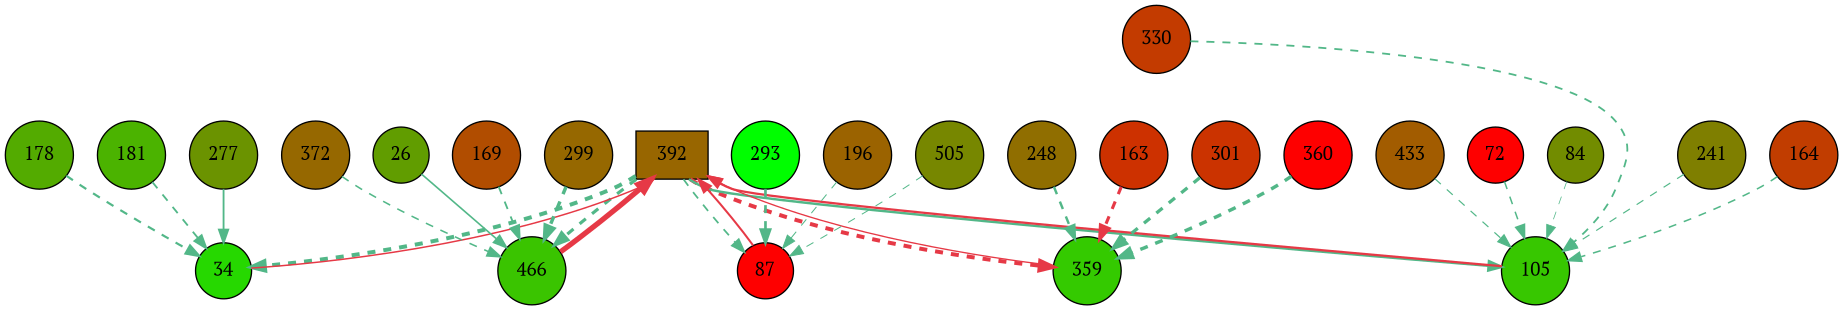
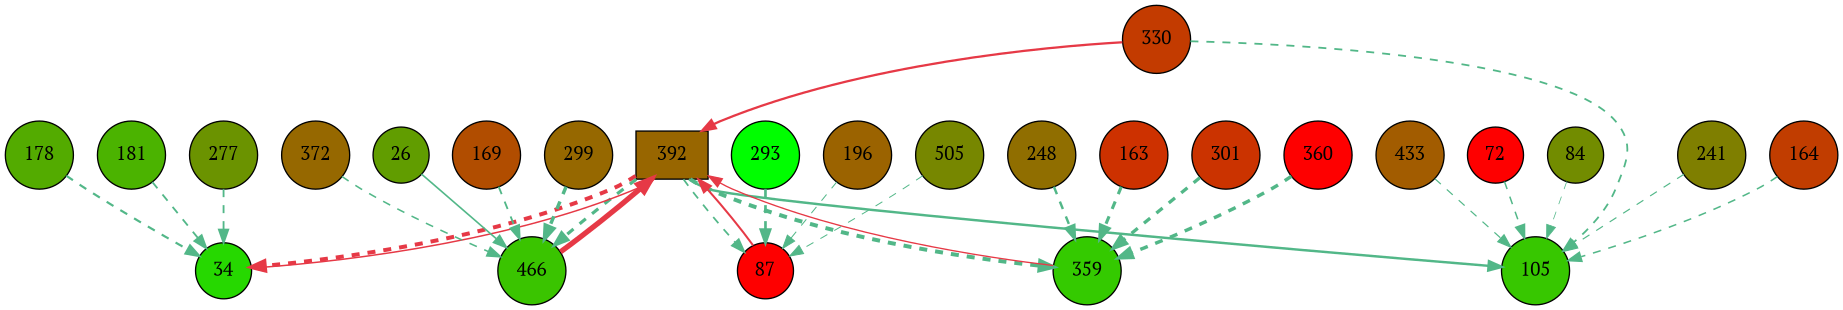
(1113, 207) -> (1113, 207)
(224, 209) -> (224, 209)
(1110, 231) -> (915, 67)
(454, 237) -> (454, 237)
(861, 237) -> (861, 237)
